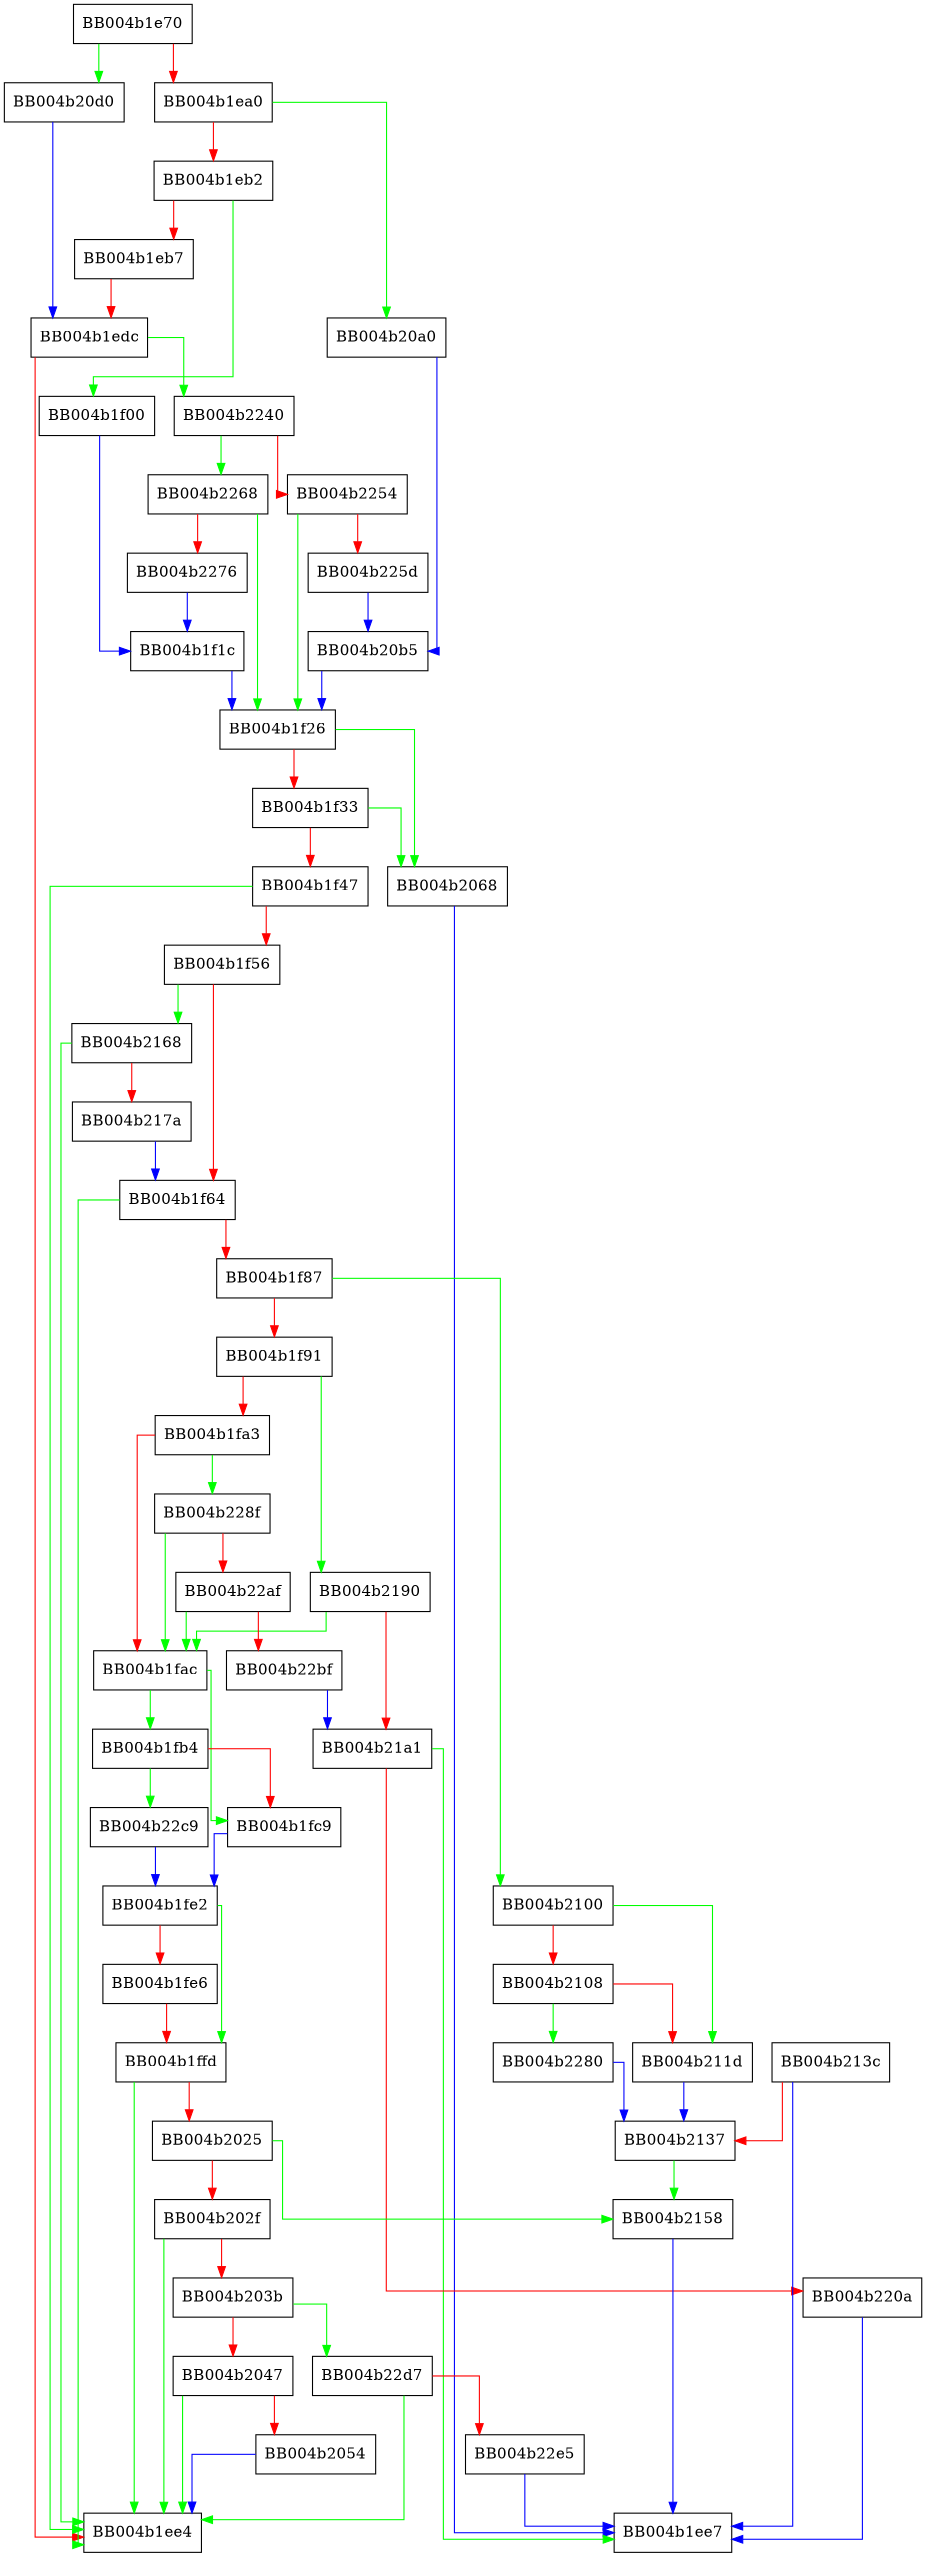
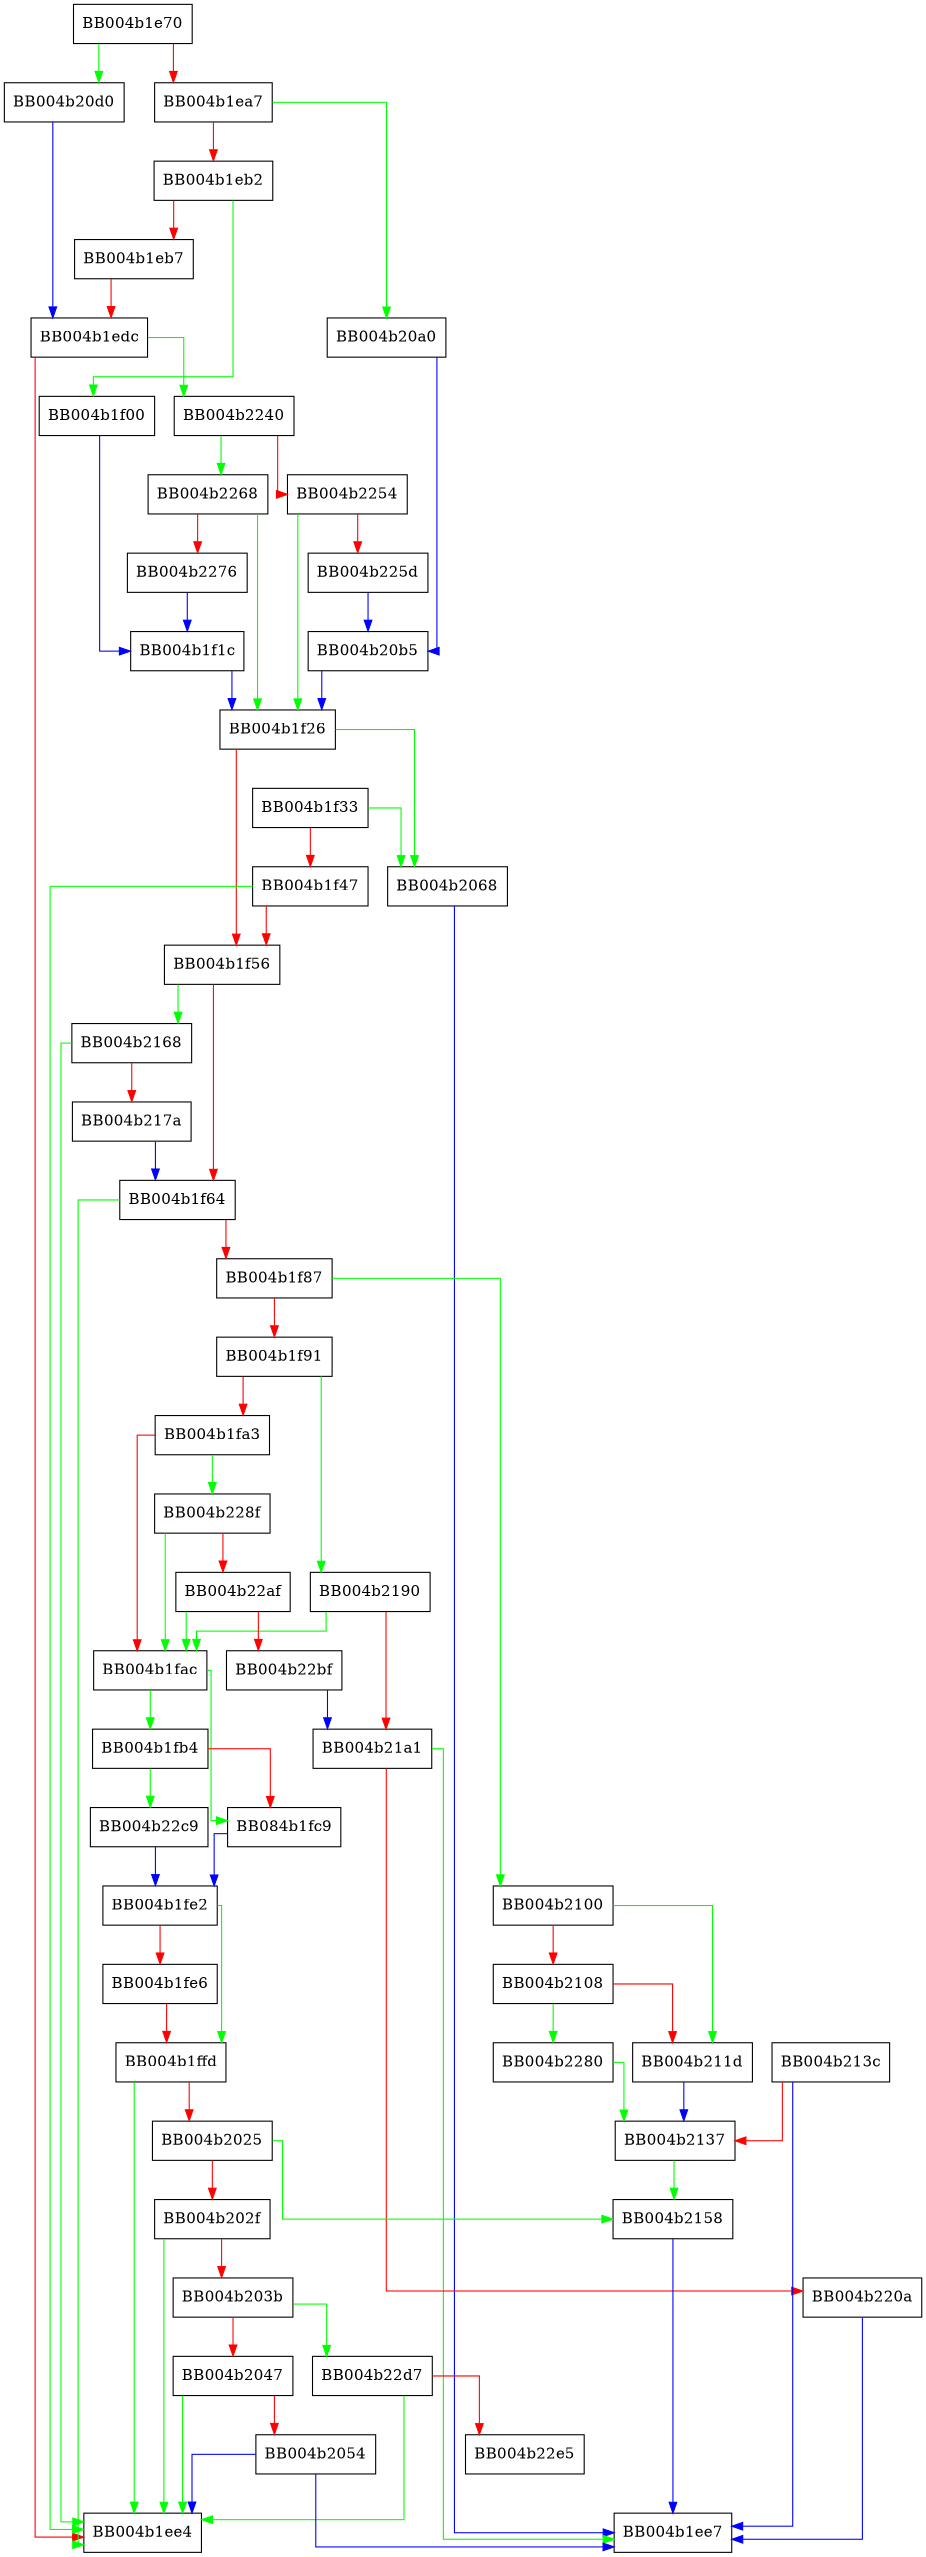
(213, 102) -> (213, 102)
(294, 763) -> (236, 842)
(284, 1827) -> (284, 1827)
(624, 2081) -> (624, 2081)
(538, 2526) -> (423, 2547)
